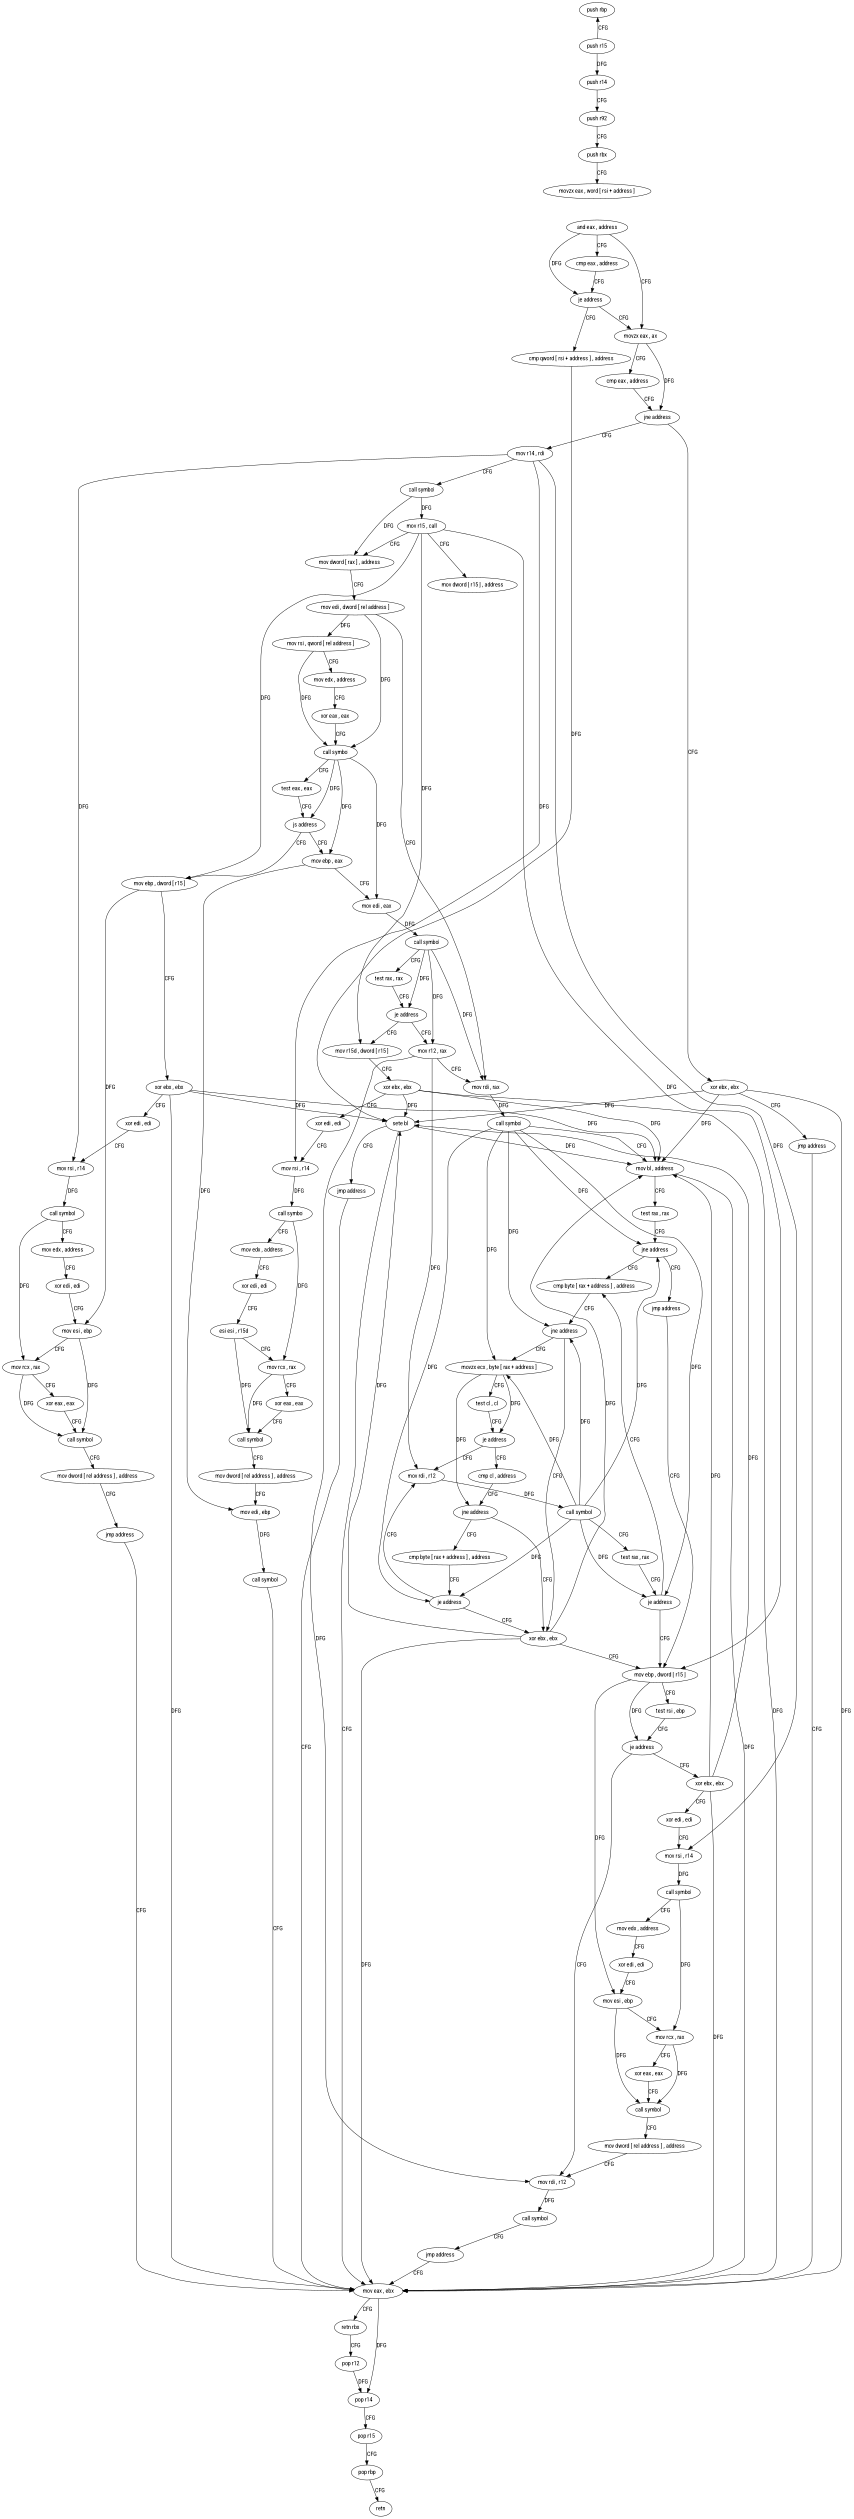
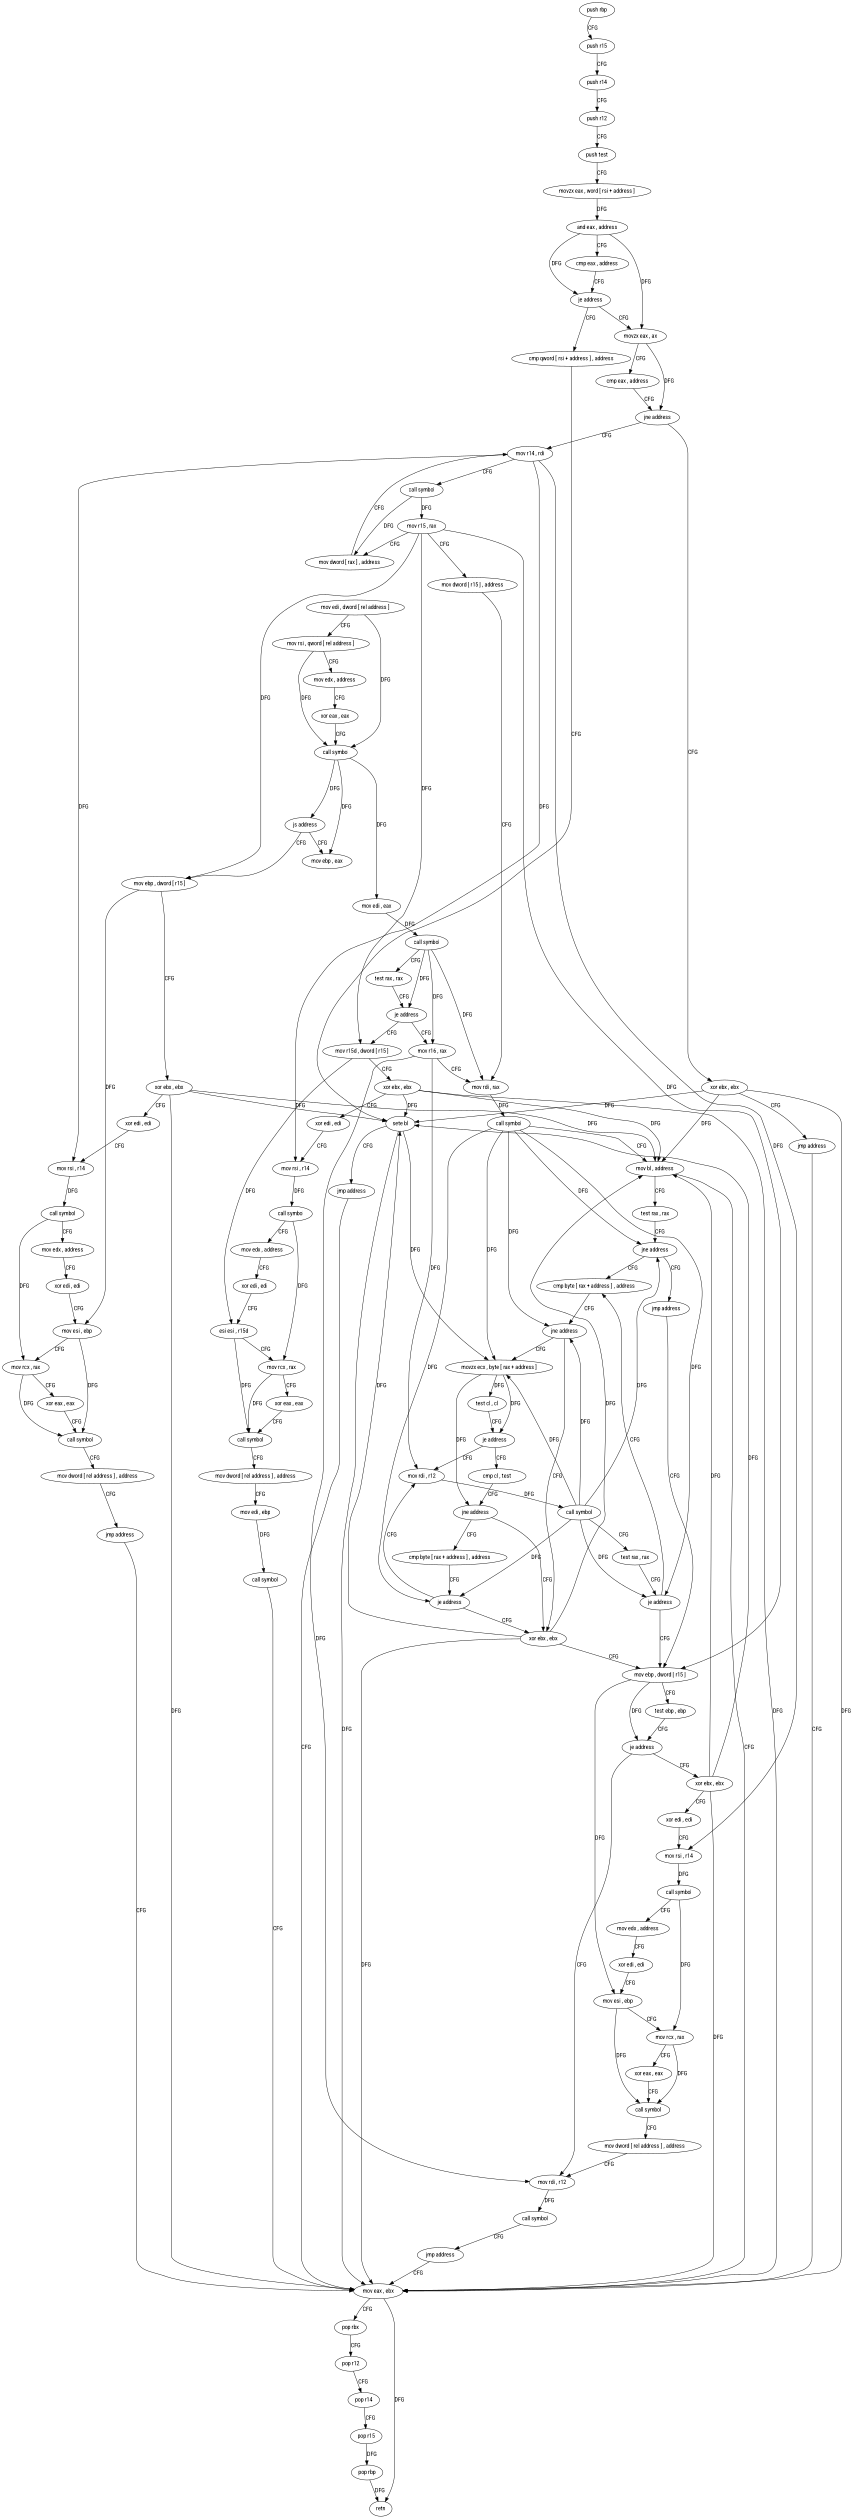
(598, 30) -> (588, 26)
(602, 64) -> (602, 64)
(597, 119) -> (597, 119)
(597, 155) -> (597, 155)
none -> (597, 207)
(646, 282) -> (646, 282)
(422, 526) -> (422, 526)
(352, 583) -> (407, 477)
(345, 626) -> (345, 626)
(576, 734) -> (576, 734)
(297, 789) -> none
(406, 846) -> (502, 832)
(350, 882) -> none
(432, 1051) -> (432, 1051)
(521, 1145) -> (411, 1258)
(202, 1163) -> none
none -> (251, 1172)
(499, 1386) -> (499, 1386)
(497, 1476) -> (497, 1476)
(670, 1711) -> (670, 1711)
(347, 1729) -> (347, 1729)
(749, 1748) -> (749, 1748)
(350, 2328) -> (350, 2328)
(377, 2344) -> (395, 2398)
(363, 2382) -> (363, 2382)
(372, 2454) -> (372, 2454)
(380, 2491) -> (380, 2491)
